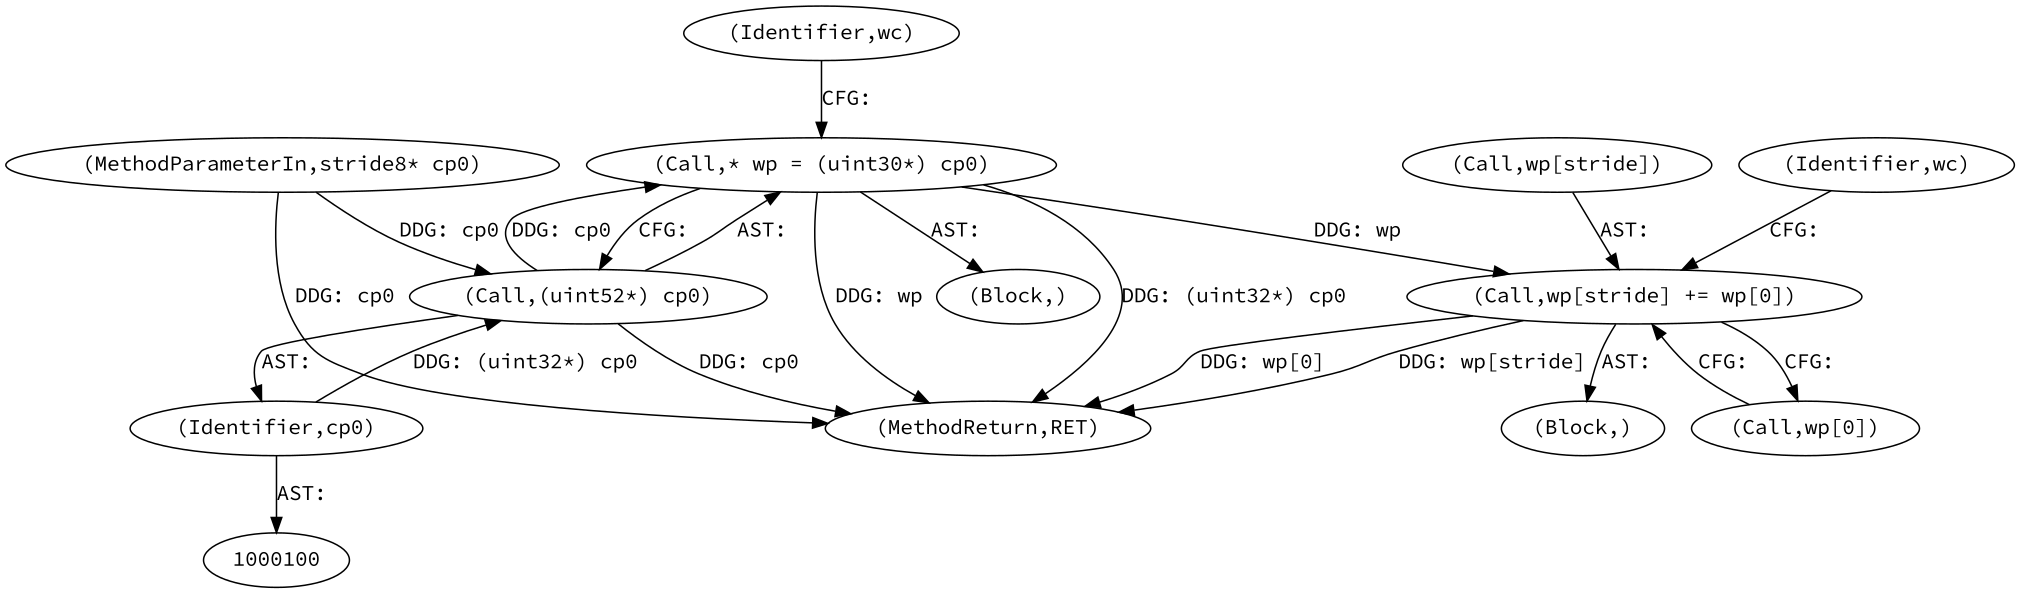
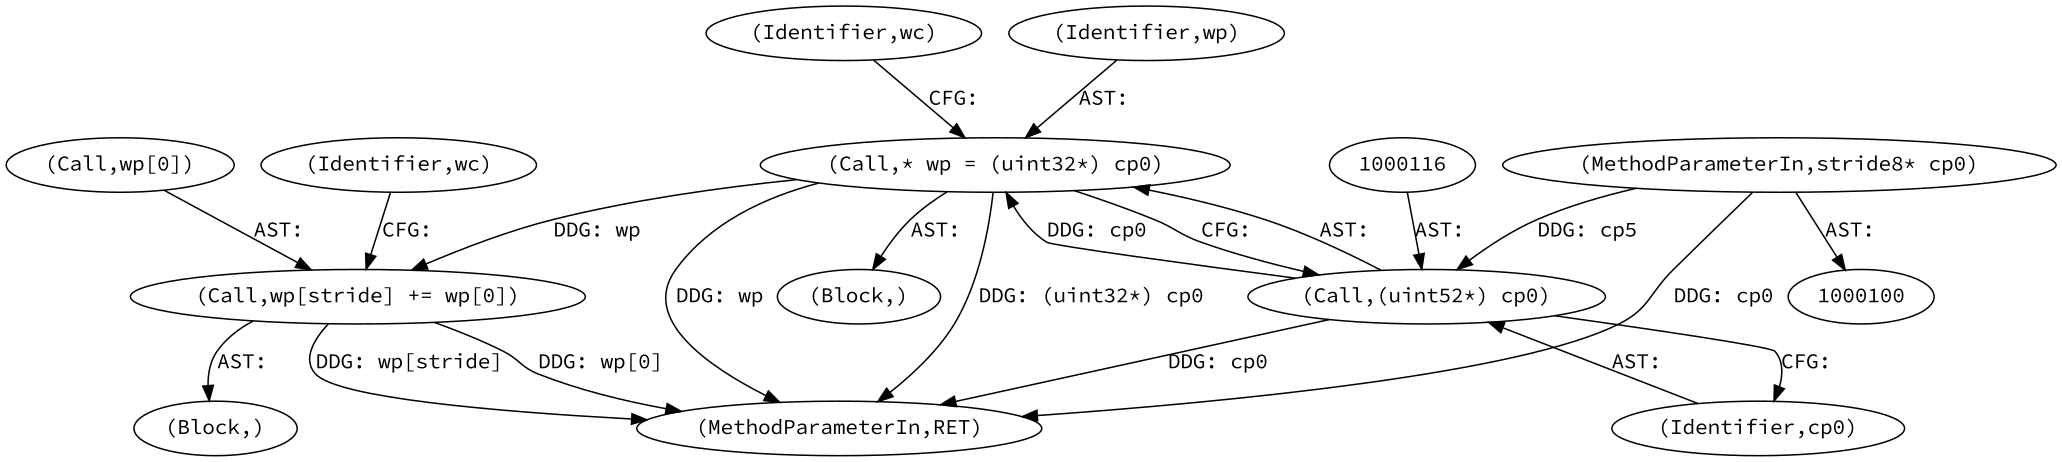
none -> (1147, 33)
(821, 165) -> (995, 165)
none -> (1402, 165)
(1557, 165) -> none
(450, 231) -> (1588, 231)
(1763, 347) -> none
(293, 363) -> (1813, 363)
(526, 363) -> (1643, 363)
(1730, 363) -> (285, 231)
(988, 428) -> (839, 428)
(276, 487) -> (1816, 225)
